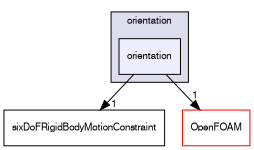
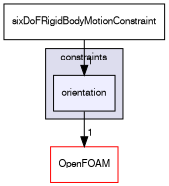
(150, 21) -> (84, 58)
(120, 89) -> (84, 55)
